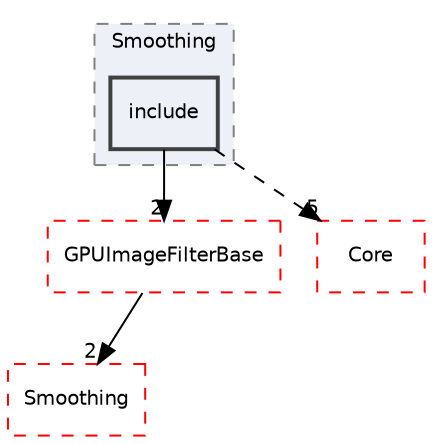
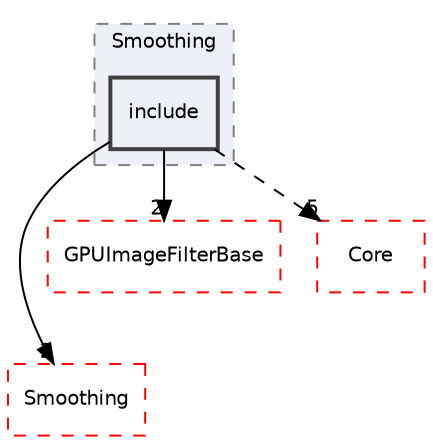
(126, 320) -> (26, 228)
